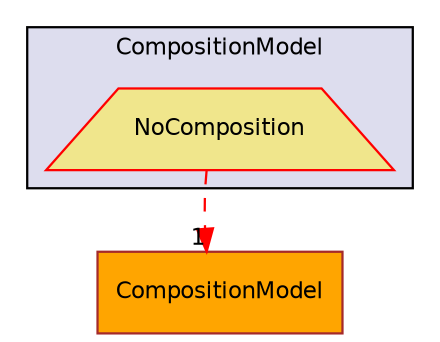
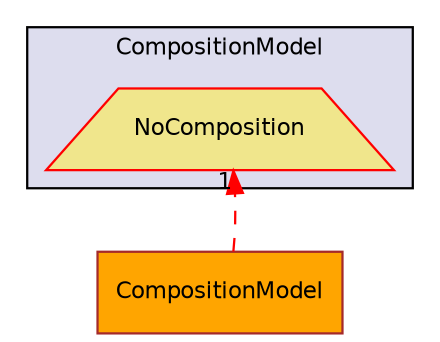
(205, 203) -> (235, 223)
